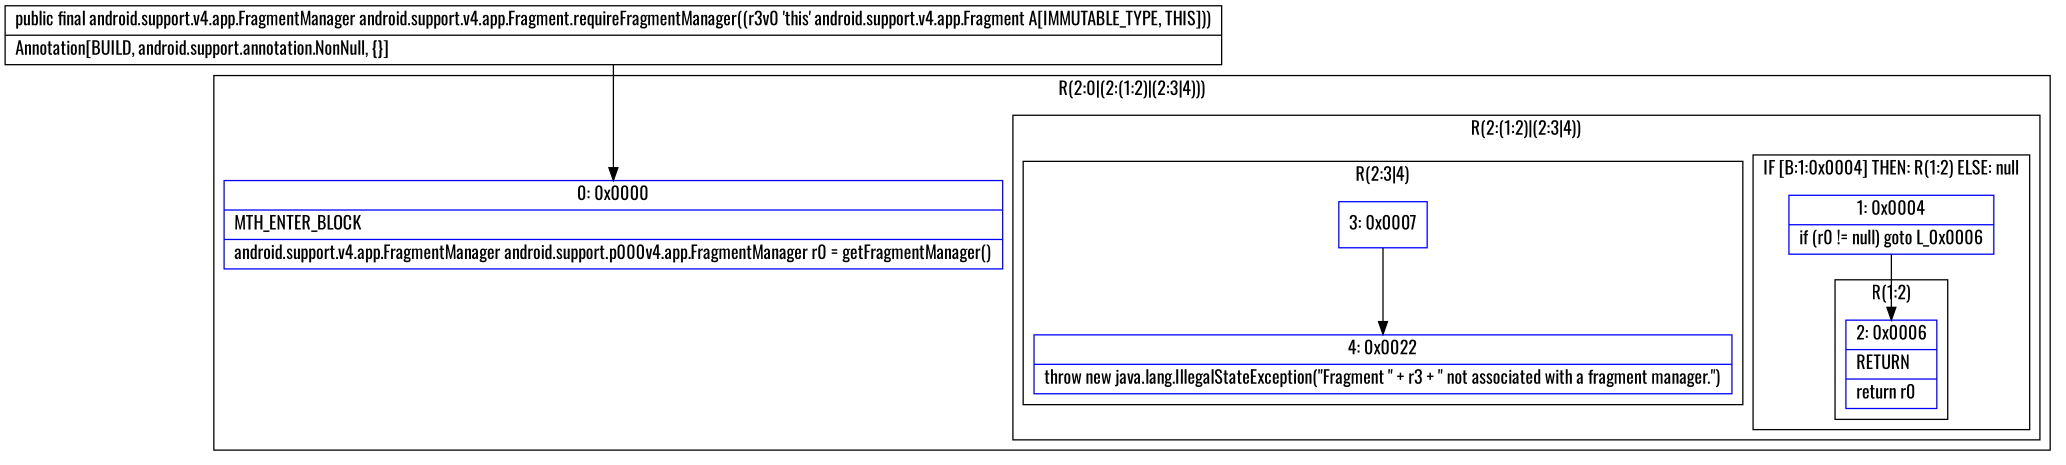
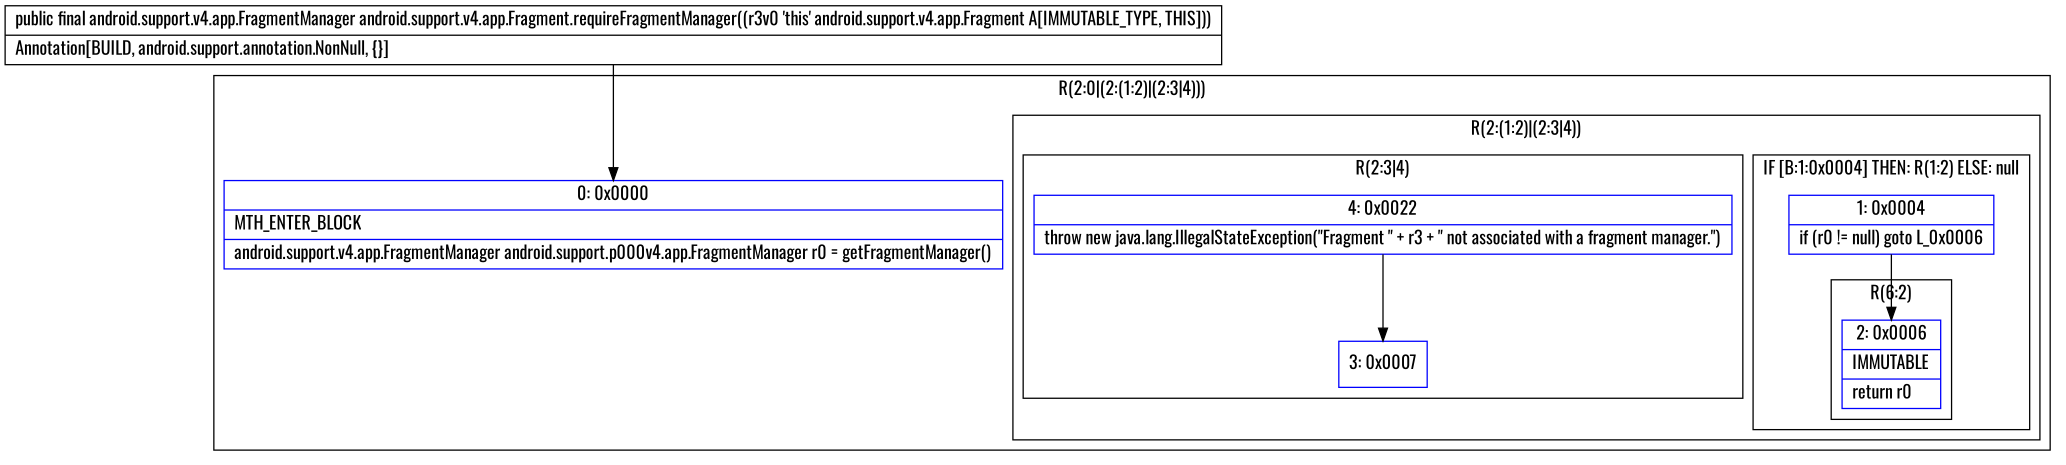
(1383, 285) -> (1383, 291)
(1891, 295) -> (1891, 295)
(1884, 364) -> (1891, 364)
